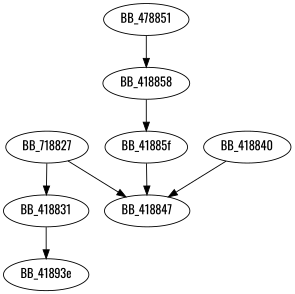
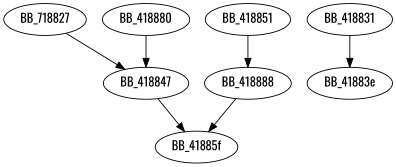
(146, 19) -> (248, 19)
(146, 83) -> (248, 83)
(247, 147) -> (146, 19)
(47, 175) -> none
(147, 175) -> (168, 112)
(46, 275) -> (350, 83)
